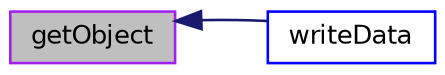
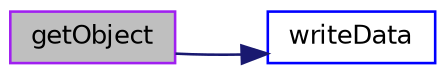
(235, 20) -> (208, 55)
